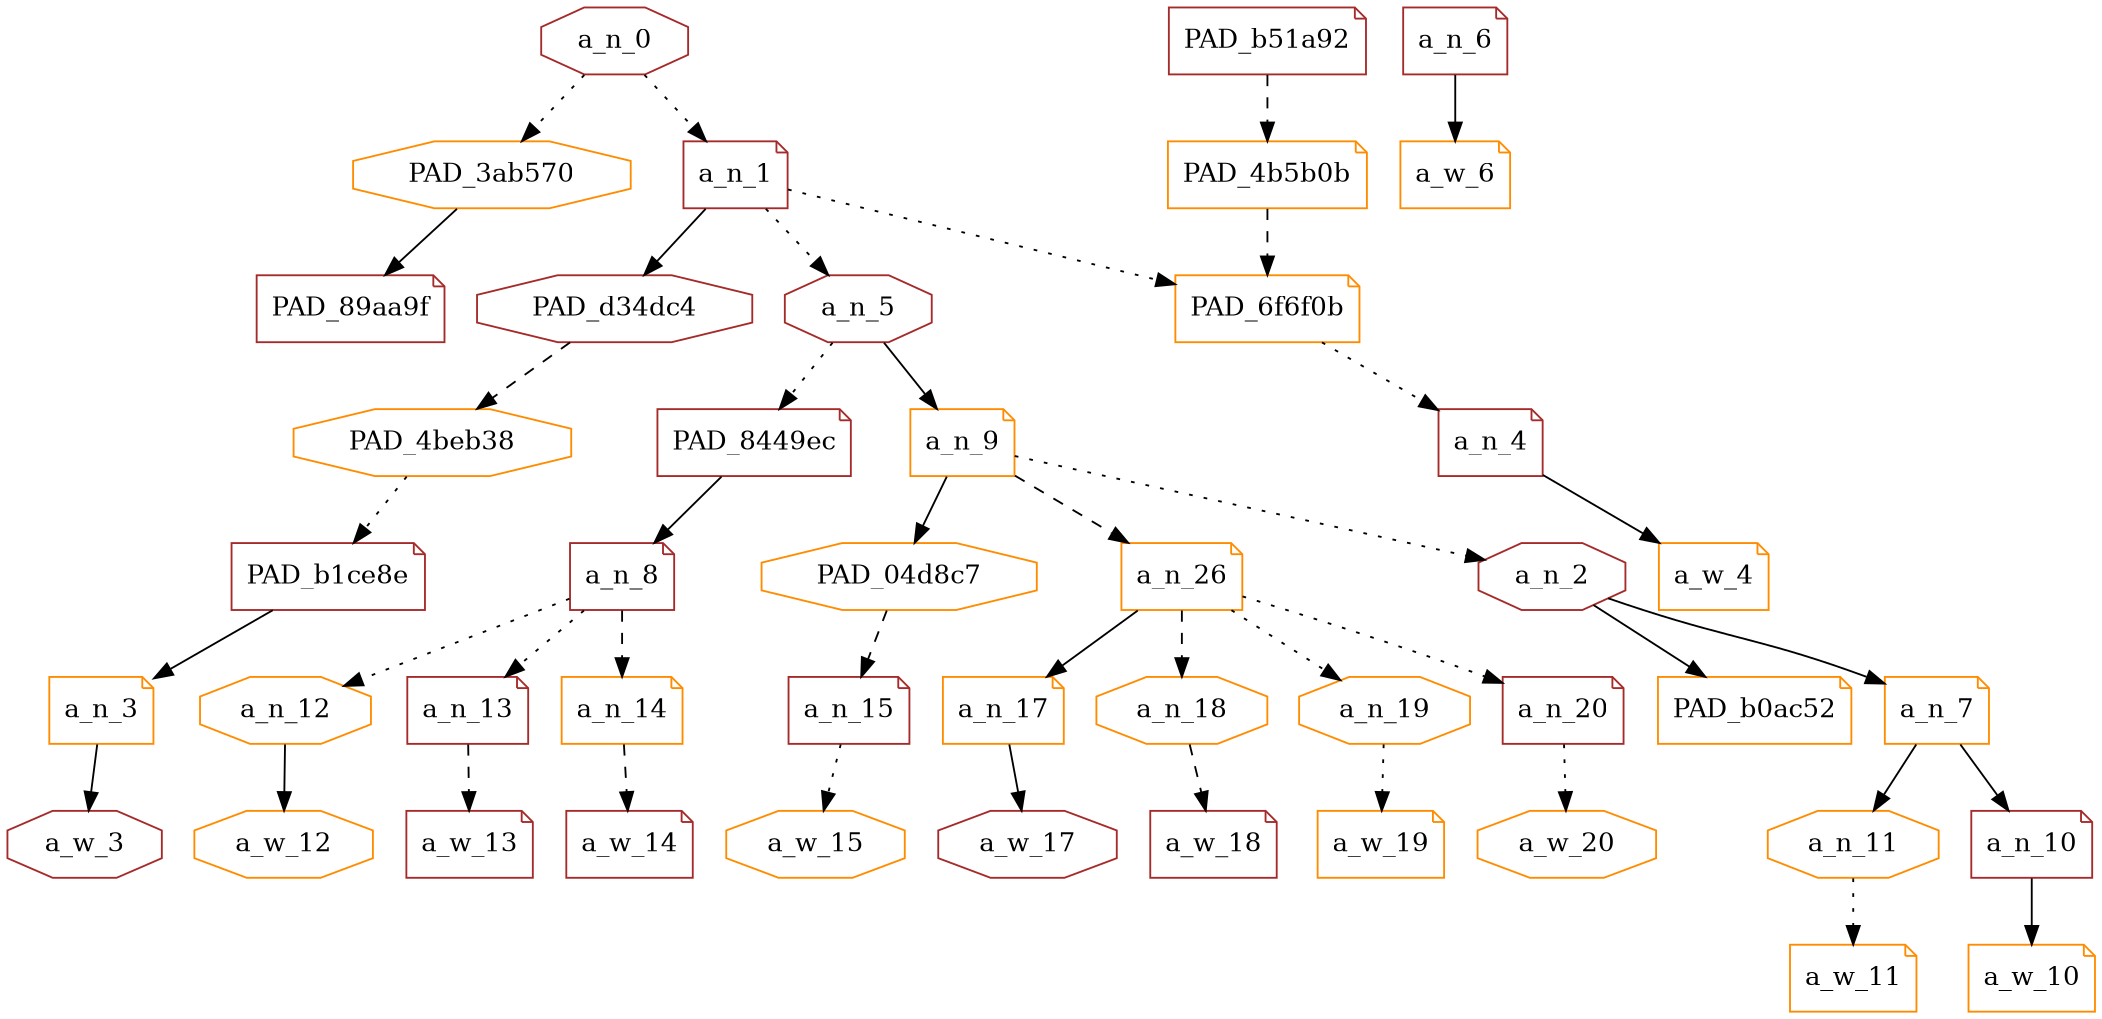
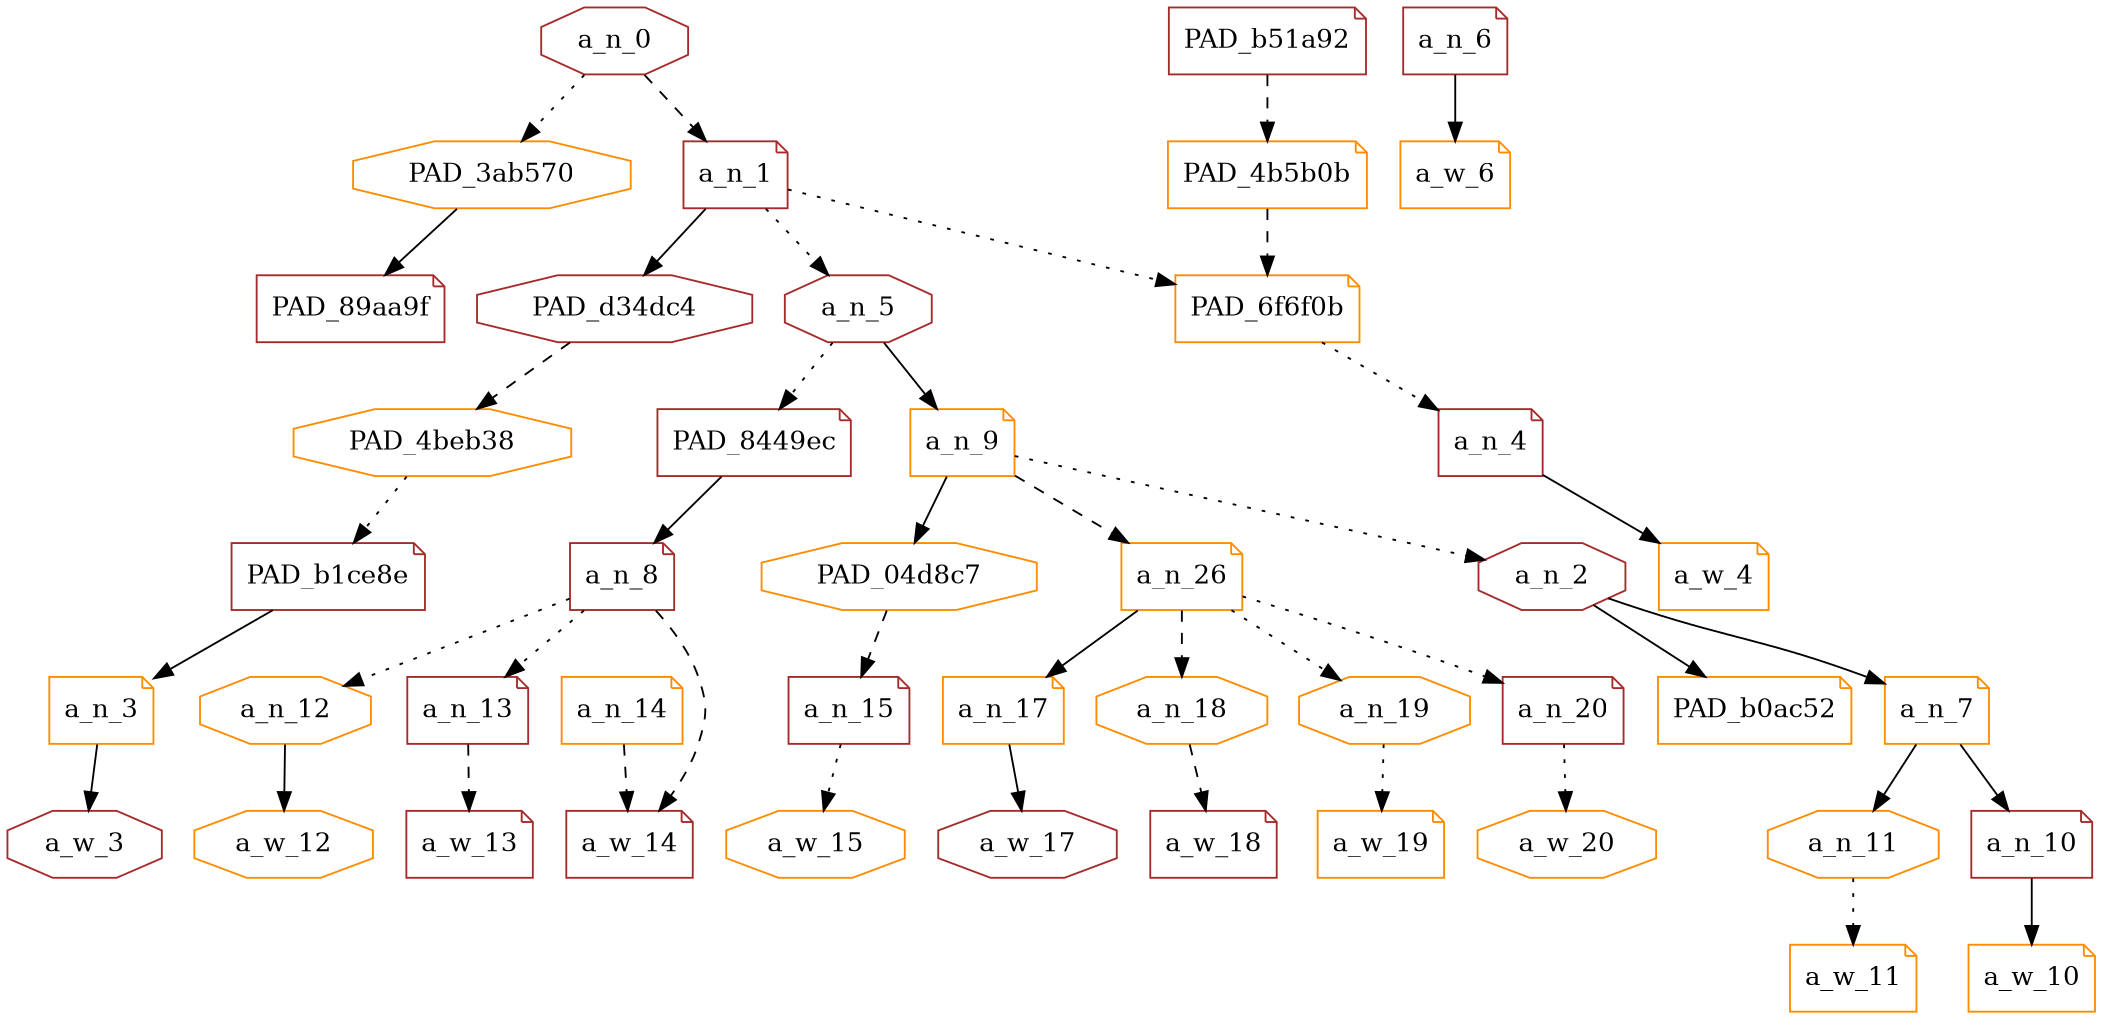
(669, 101) -> (669, 101)
(622, 634) -> (704, 700)
